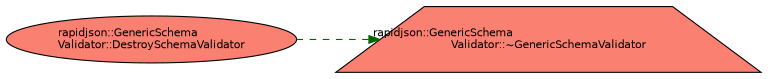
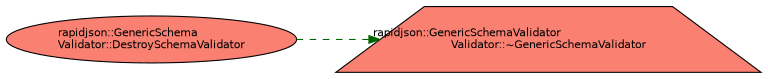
(548, 39) -> (548, 39)
